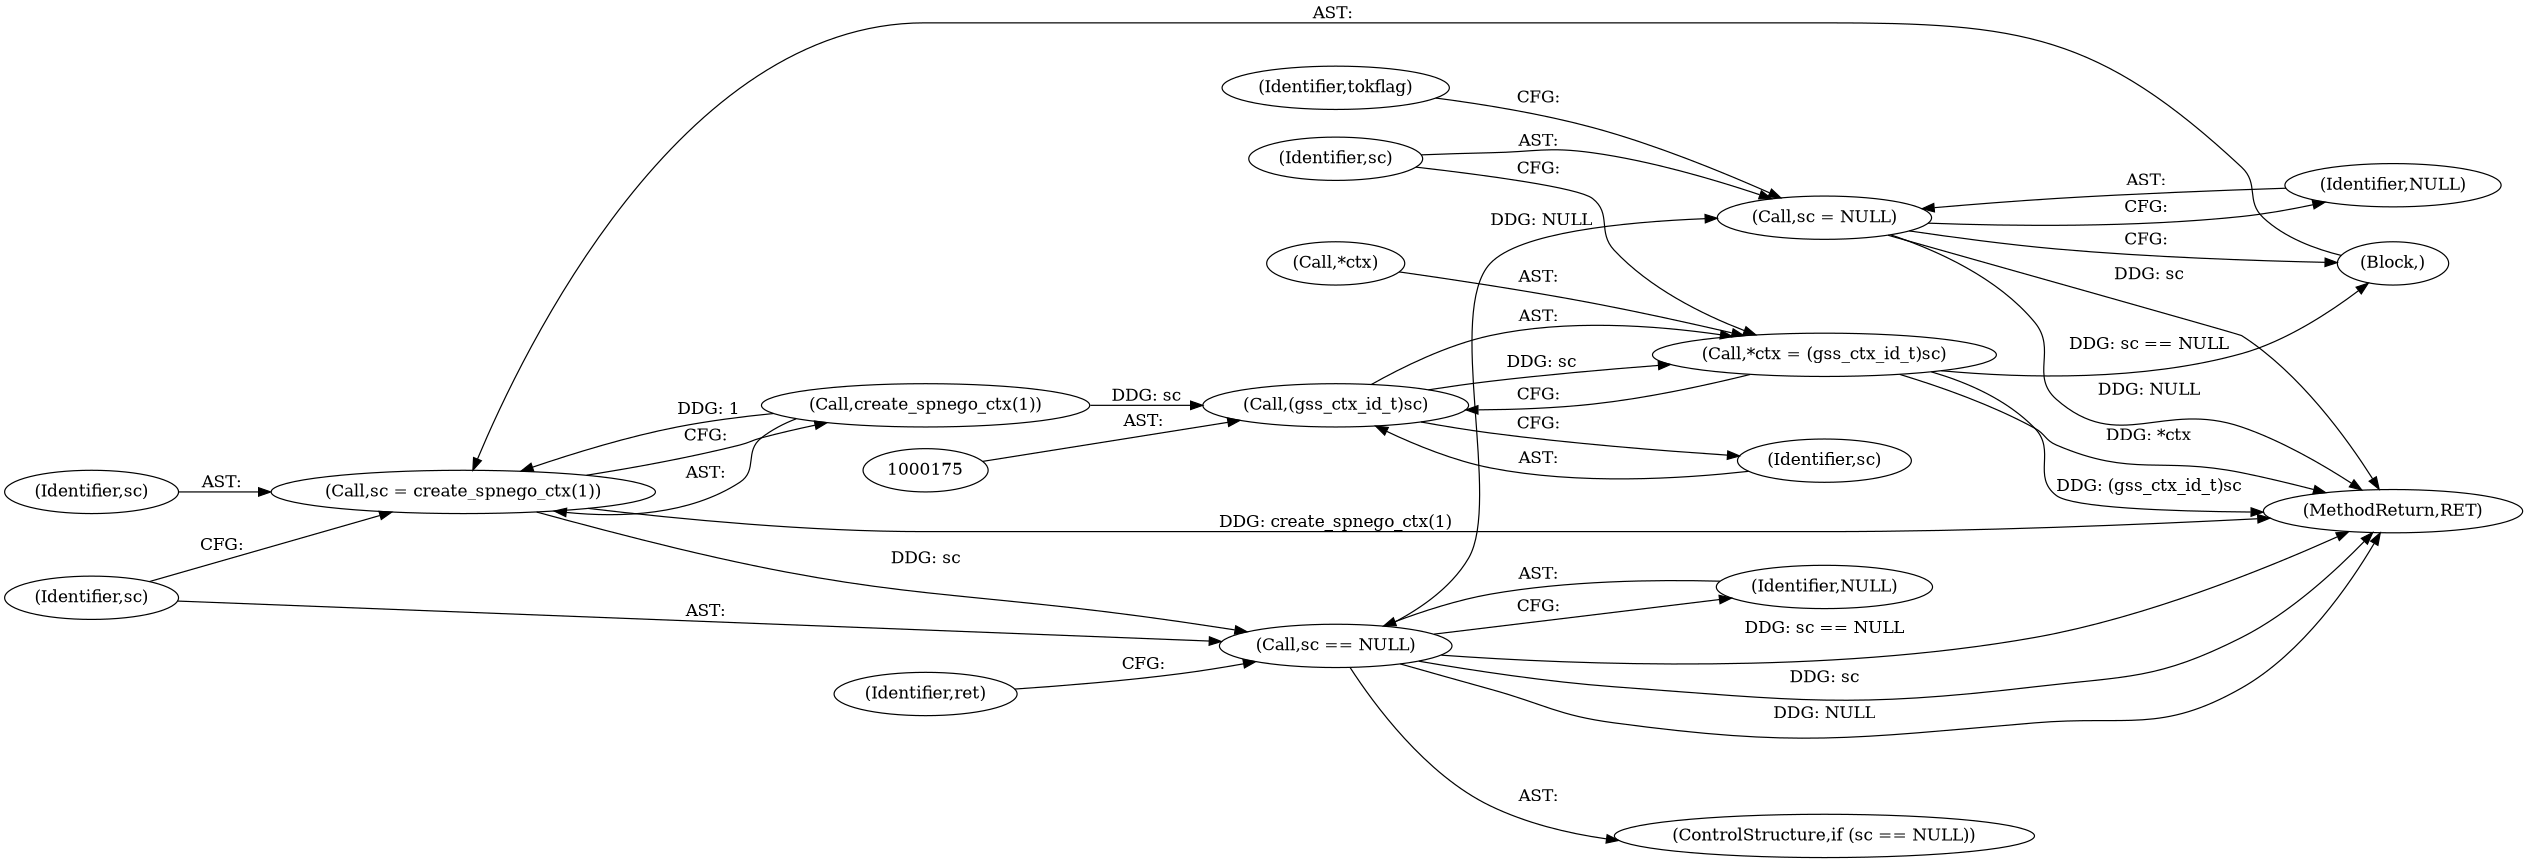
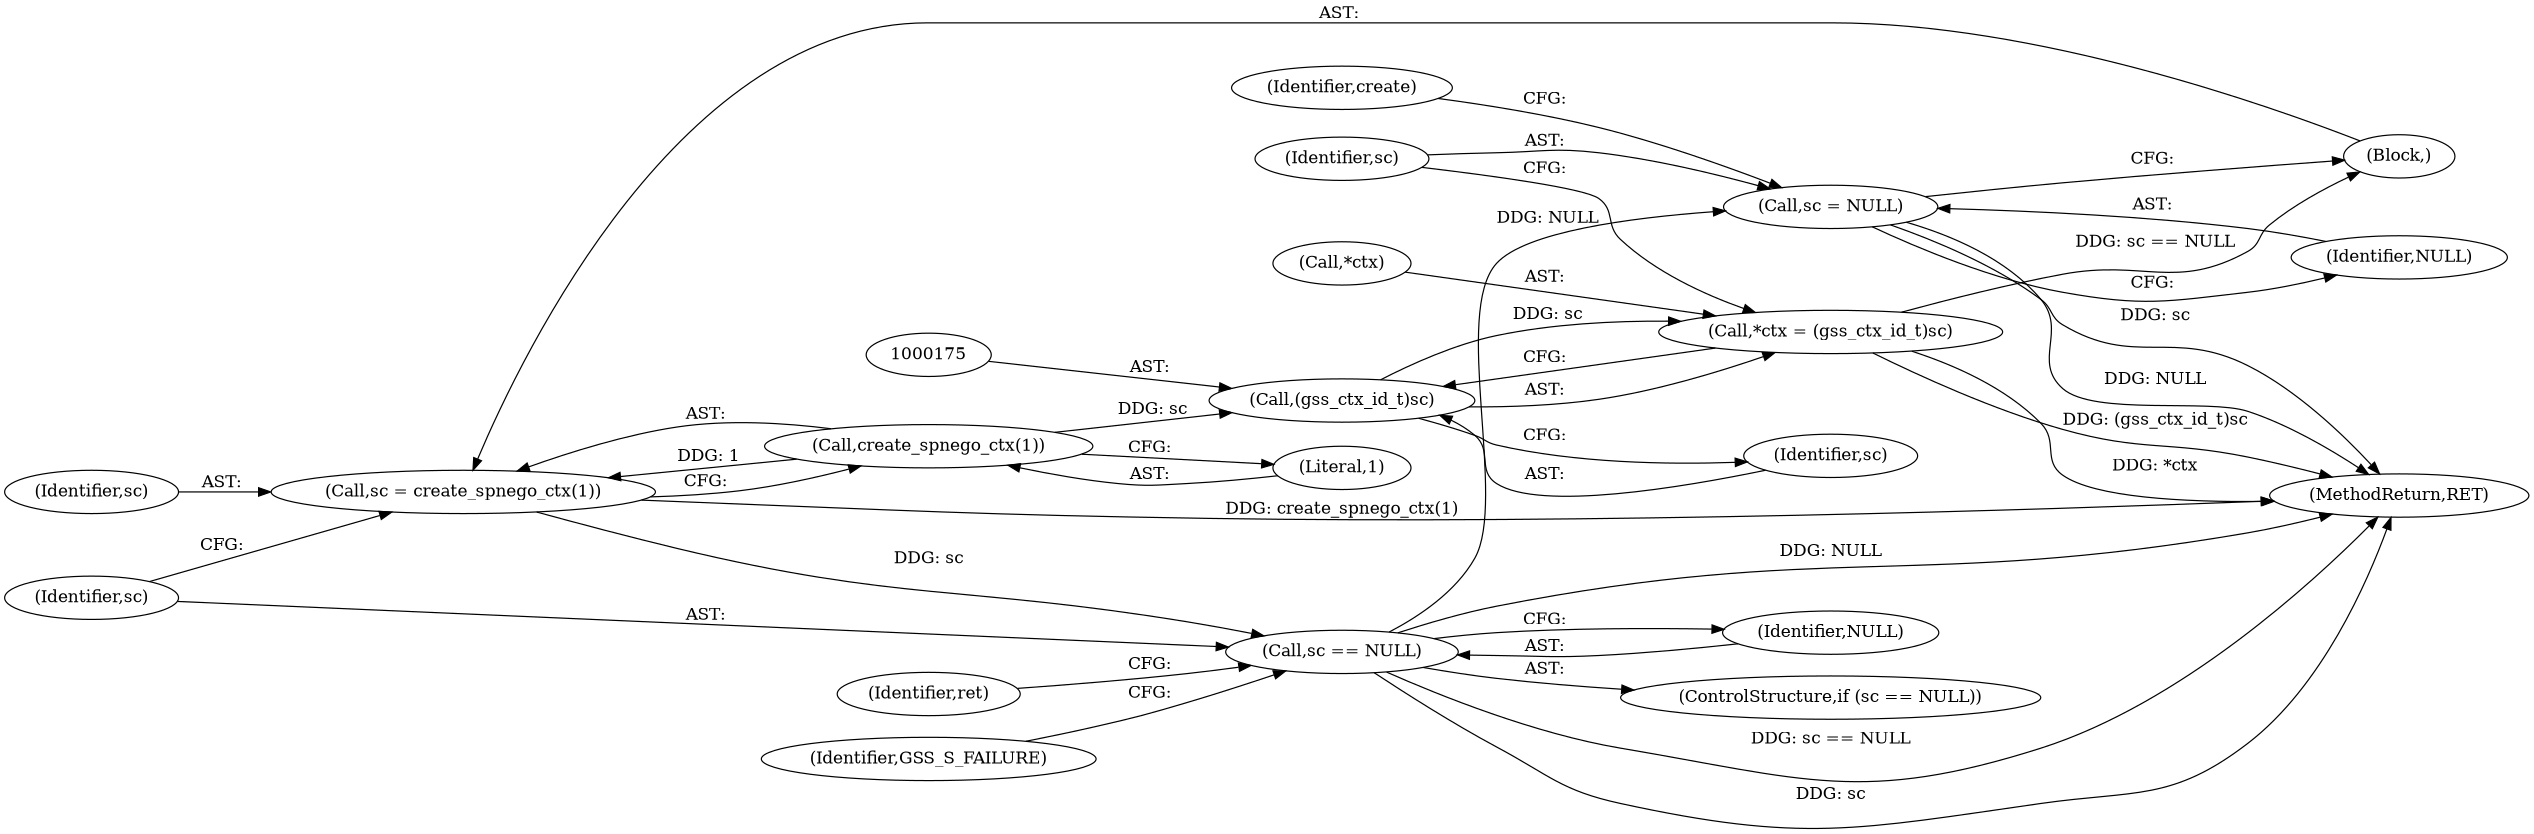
(1336, 88) -> (1342, 88)
none -> (1342, 468)
none -> (929, 759)
